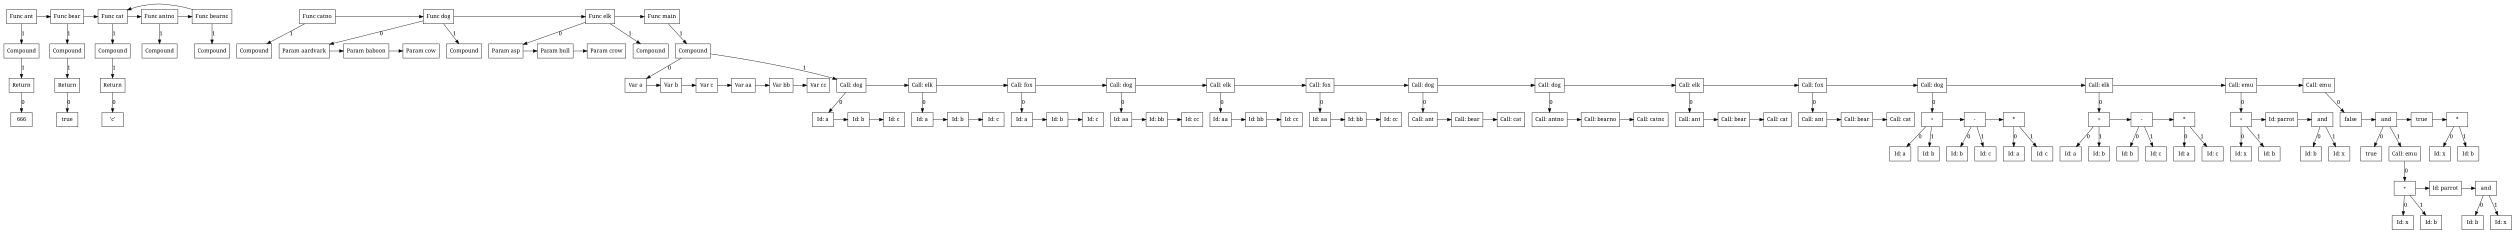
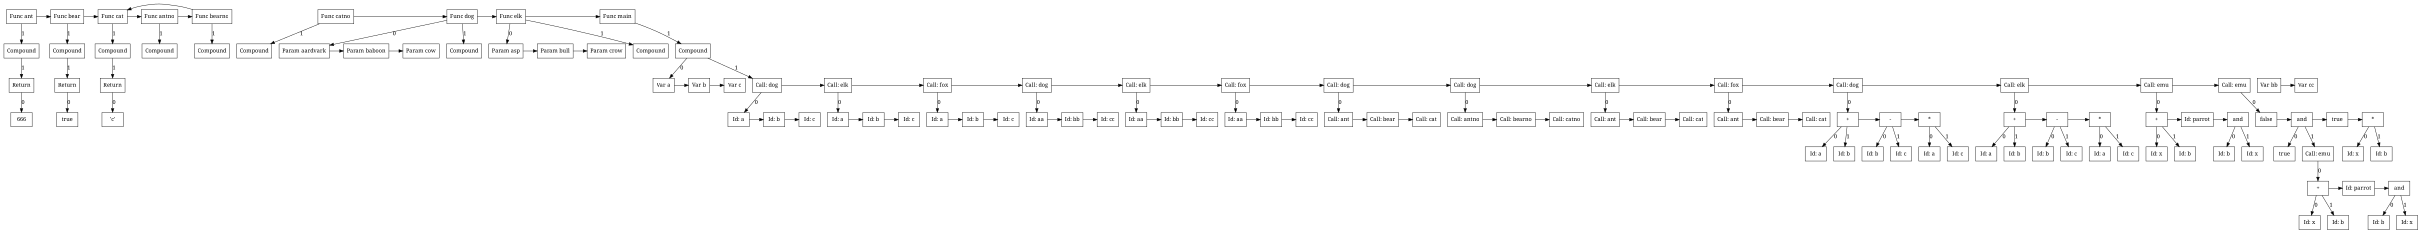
(743, 85) -> none
